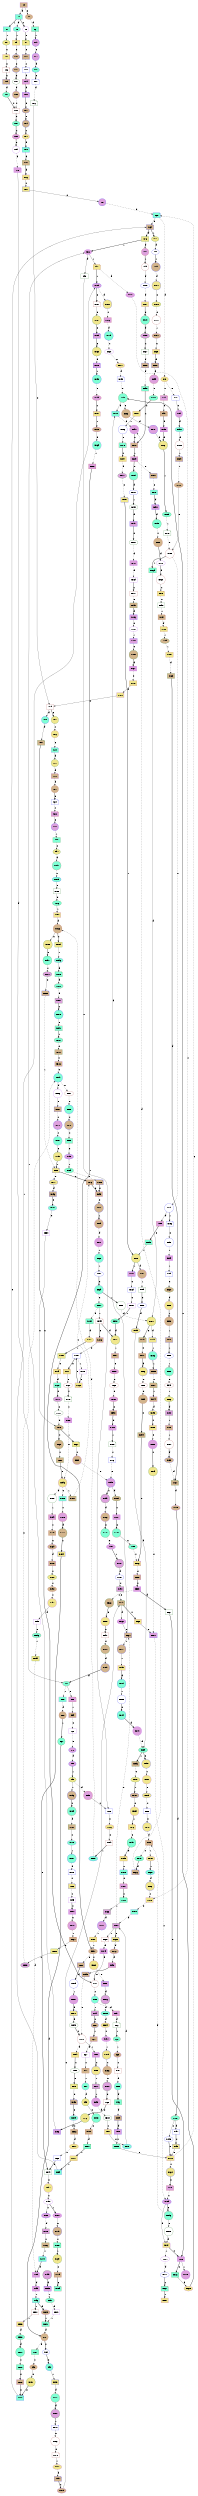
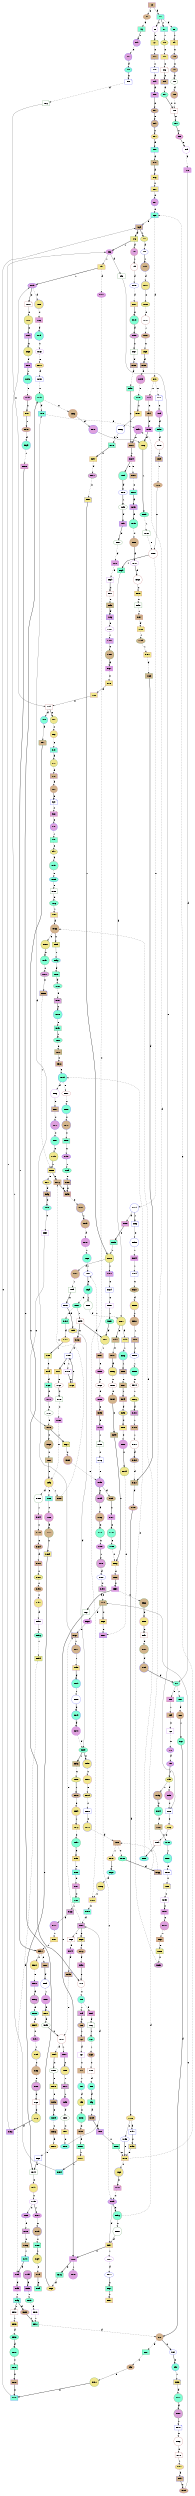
none -> (96, 1315)
(175, 2118) -> (131, 2118)
